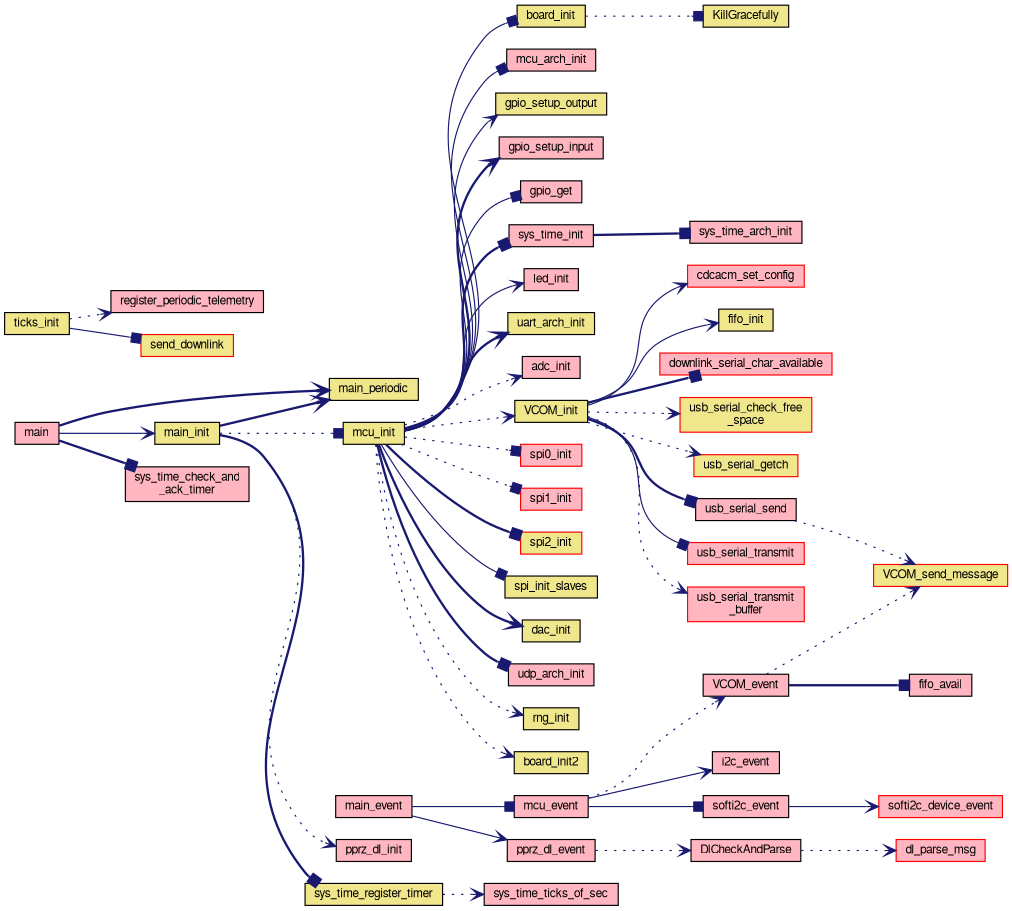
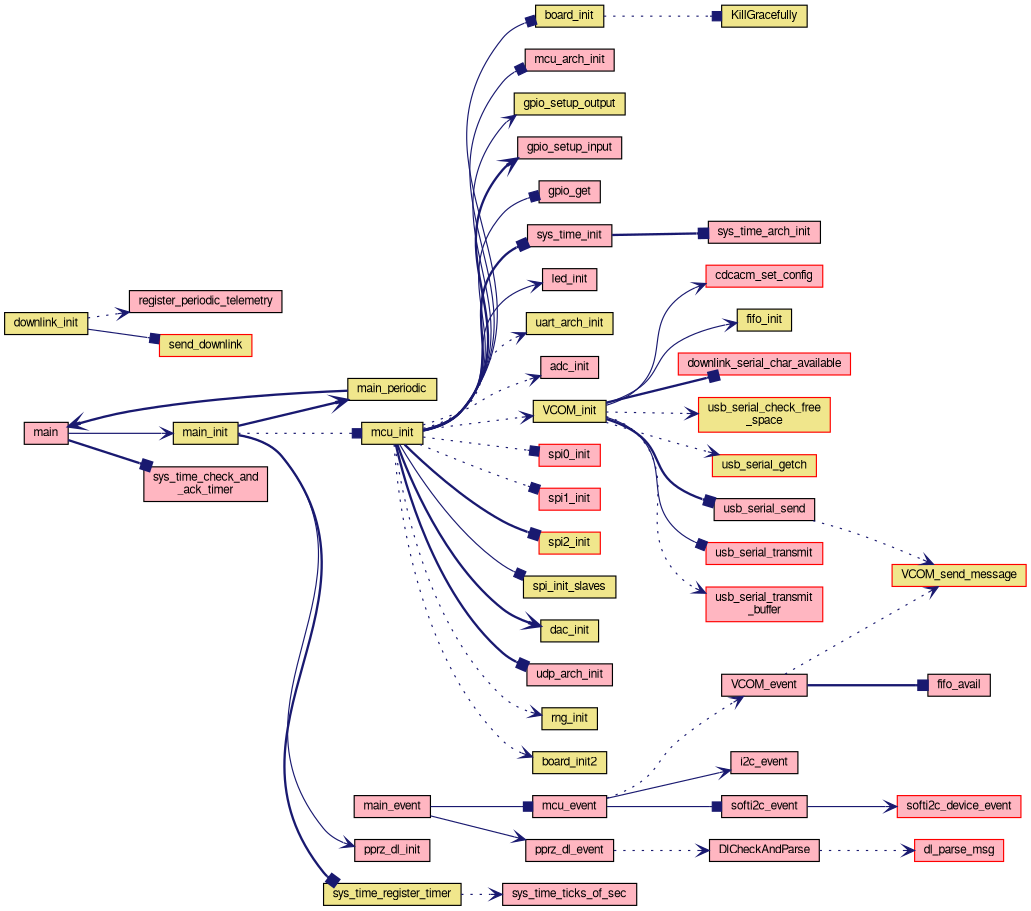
(37, 324) -> (46, 324)
(459, 391) -> (477, 391)
(187, 400) -> (213, 400)
(288, 630) -> (306, 630)
